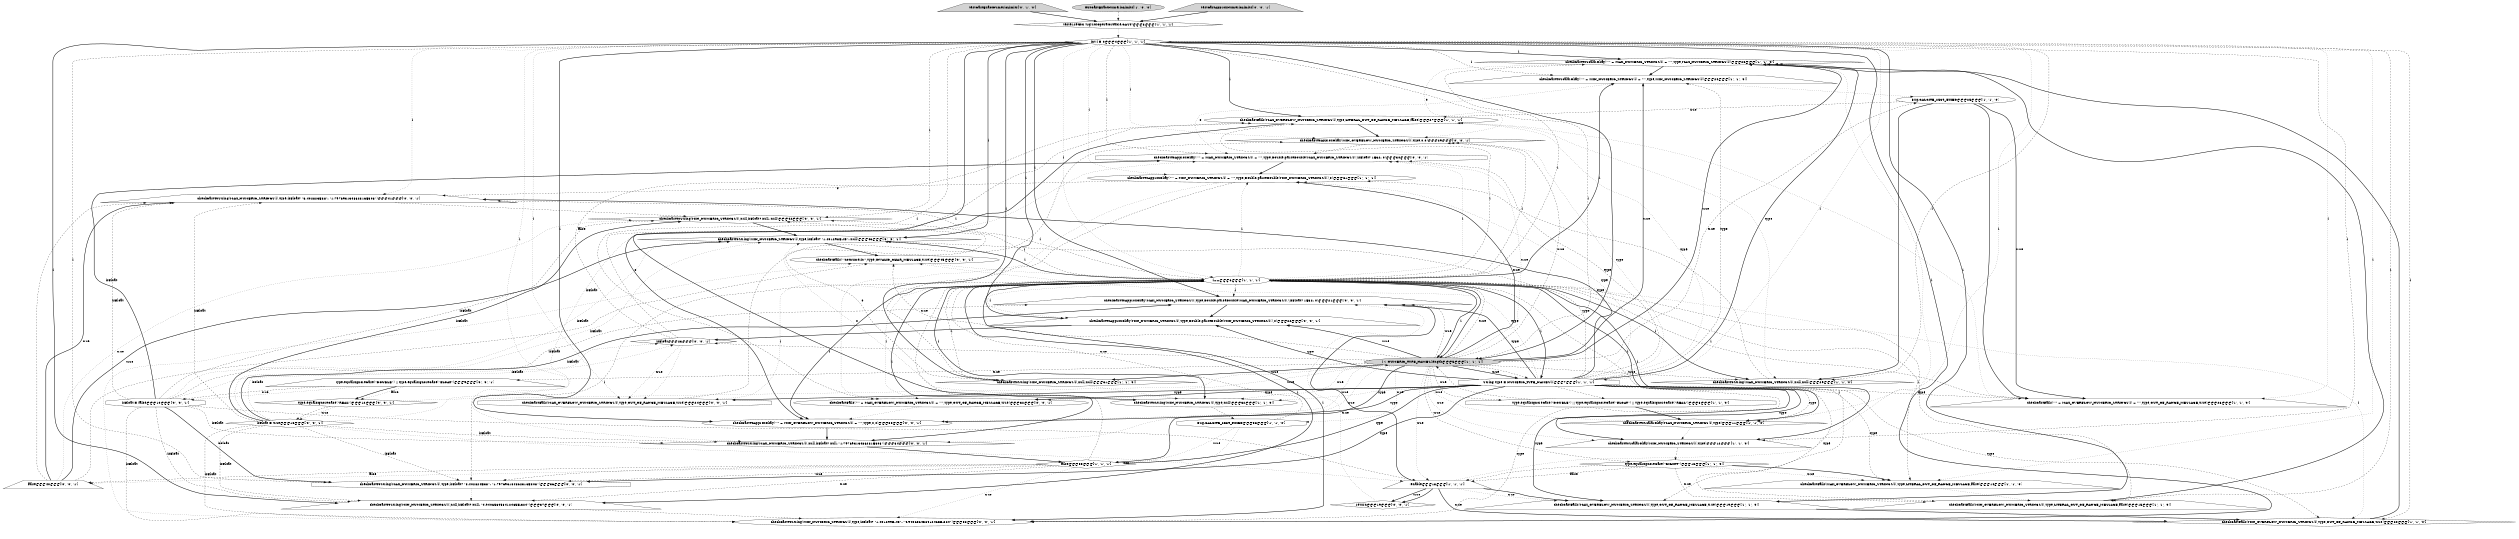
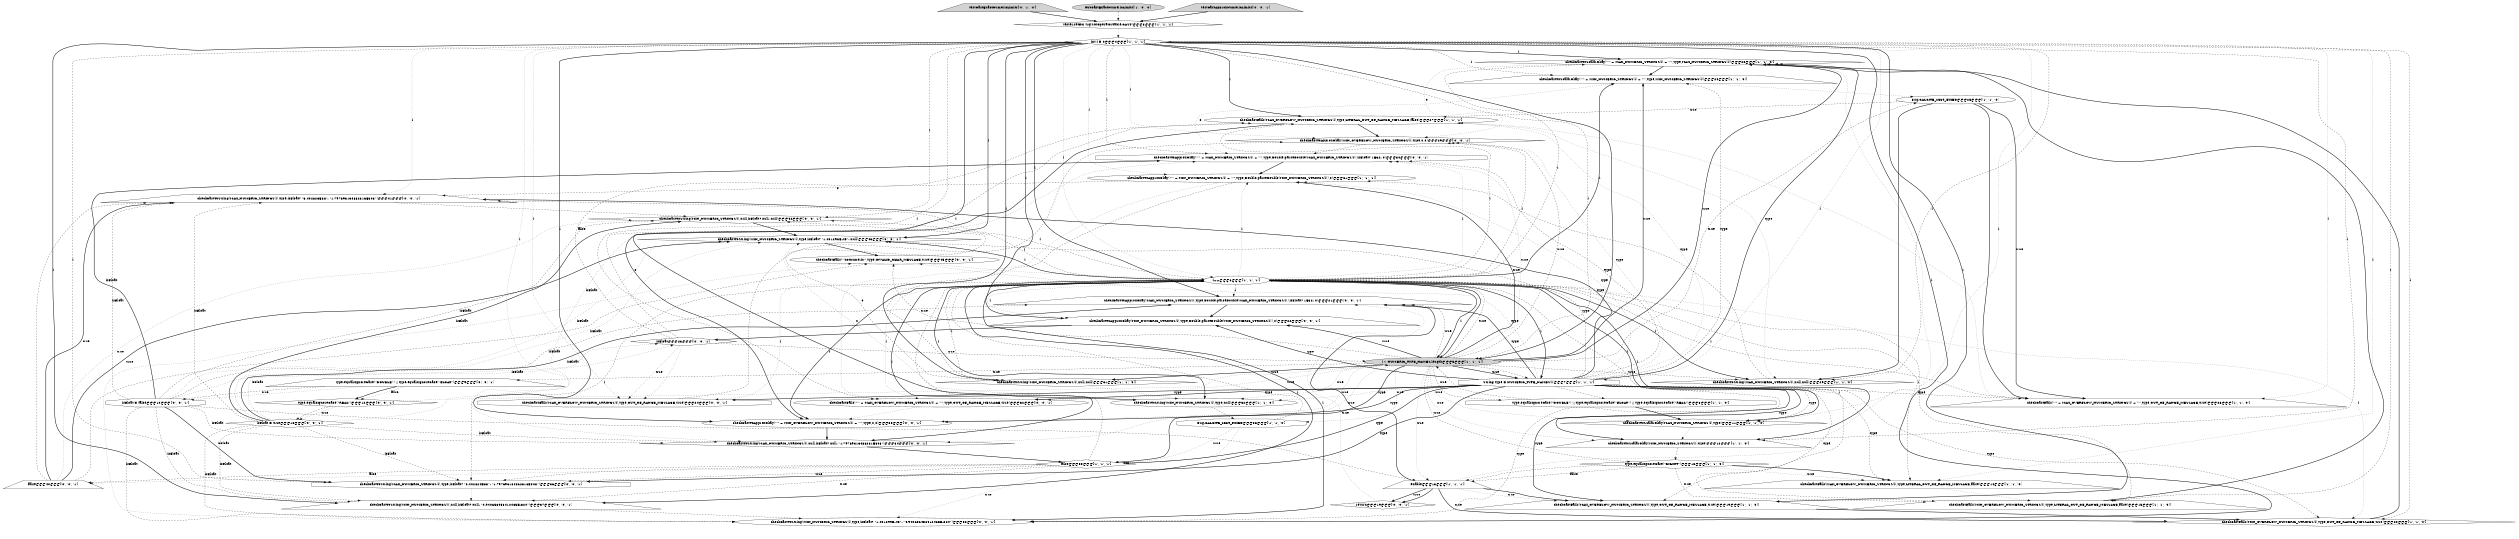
(1044, 352) -> (1039, 356)
(857, 453) -> none
